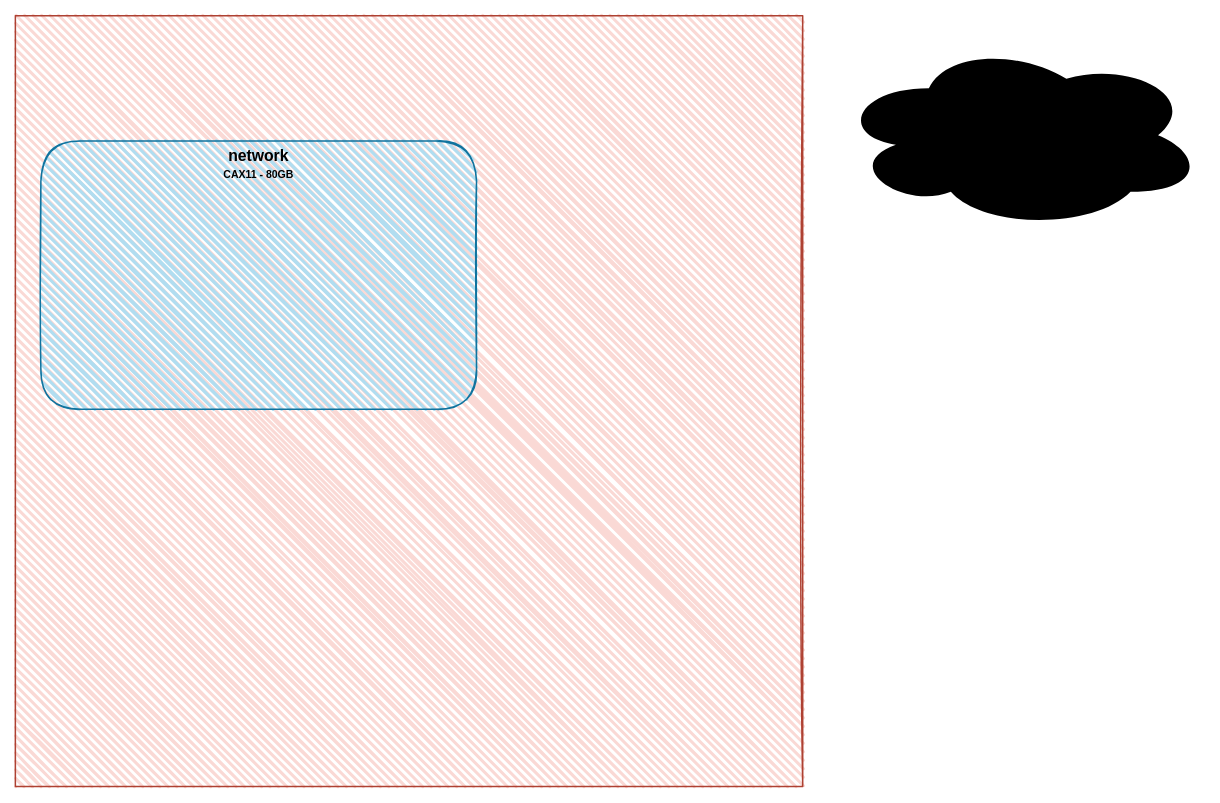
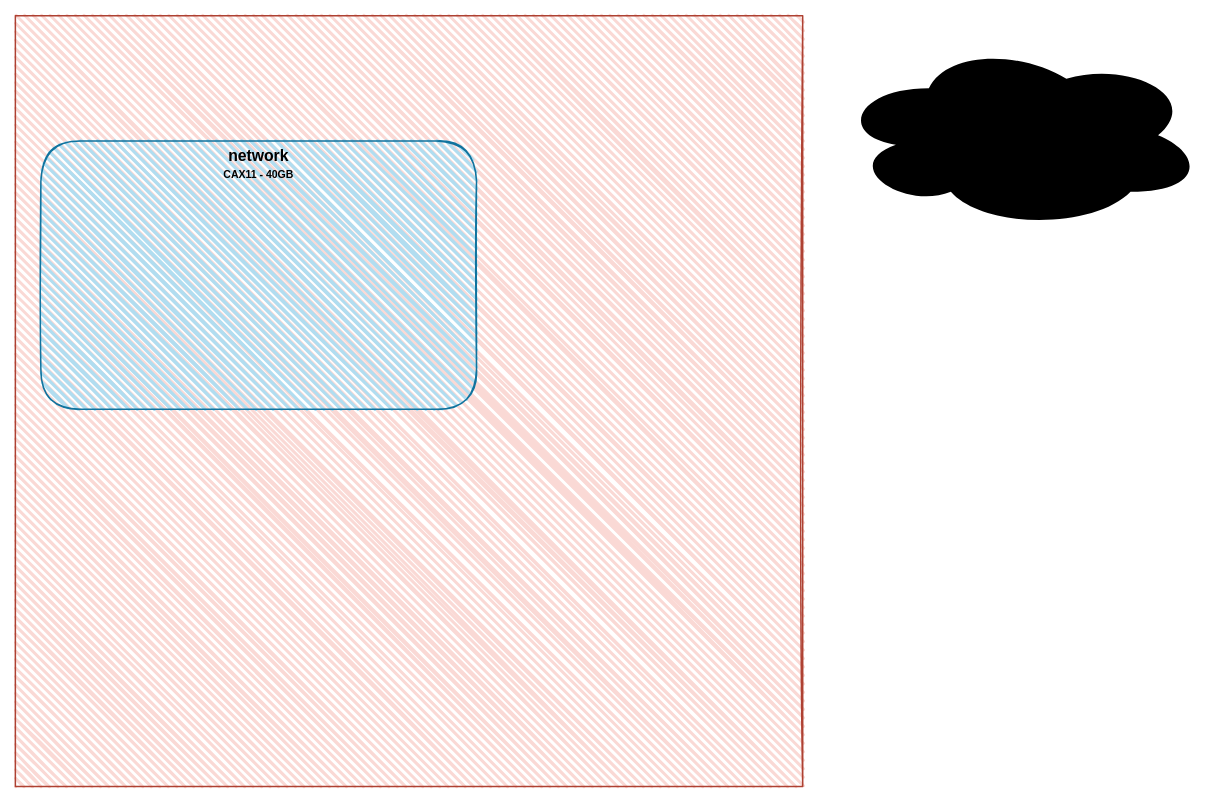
(259, 174) -> (259, 174)
